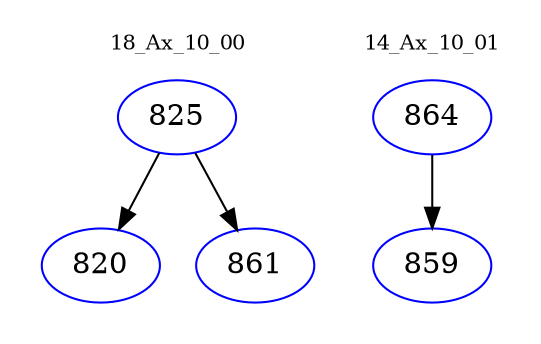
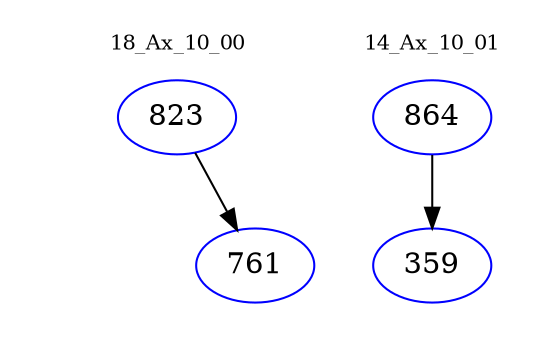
(177, 117) -> (177, 117)
(101, 266) -> none
(255, 266) -> (255, 266)
(432, 266) -> (432, 266)
